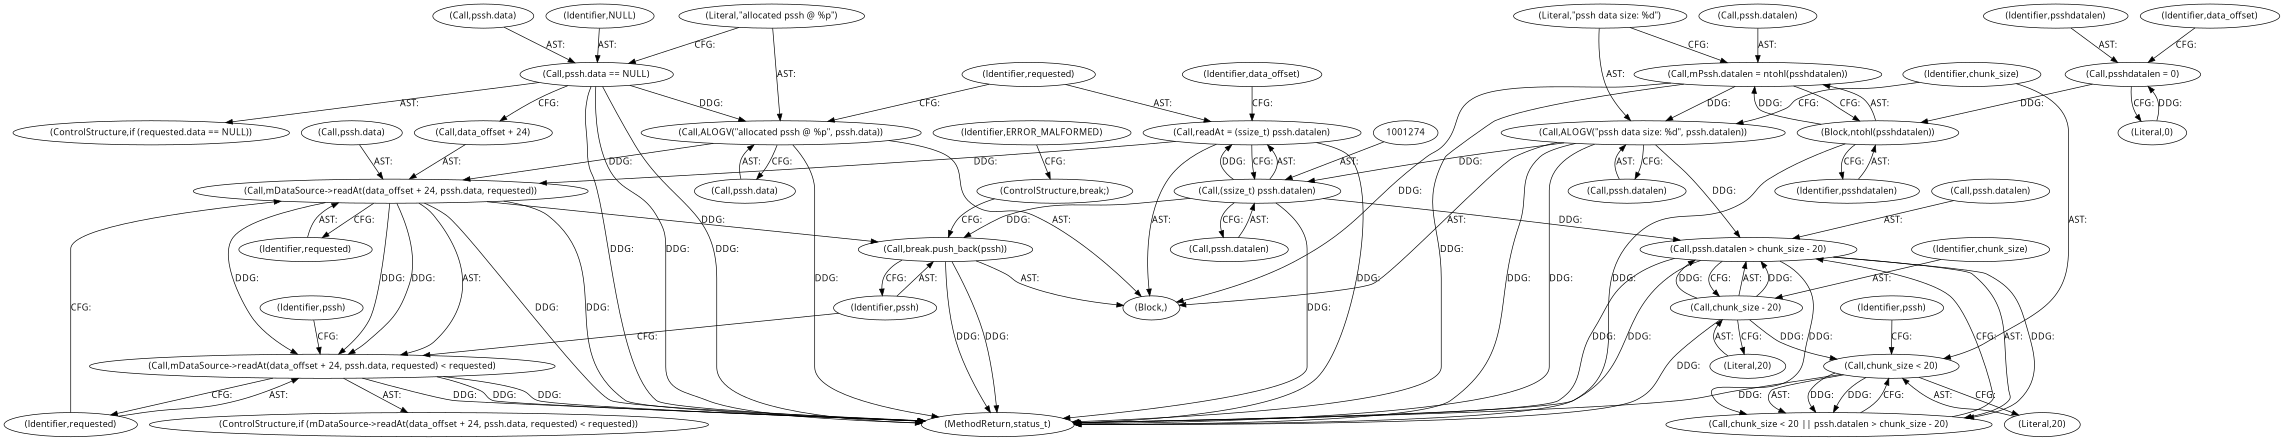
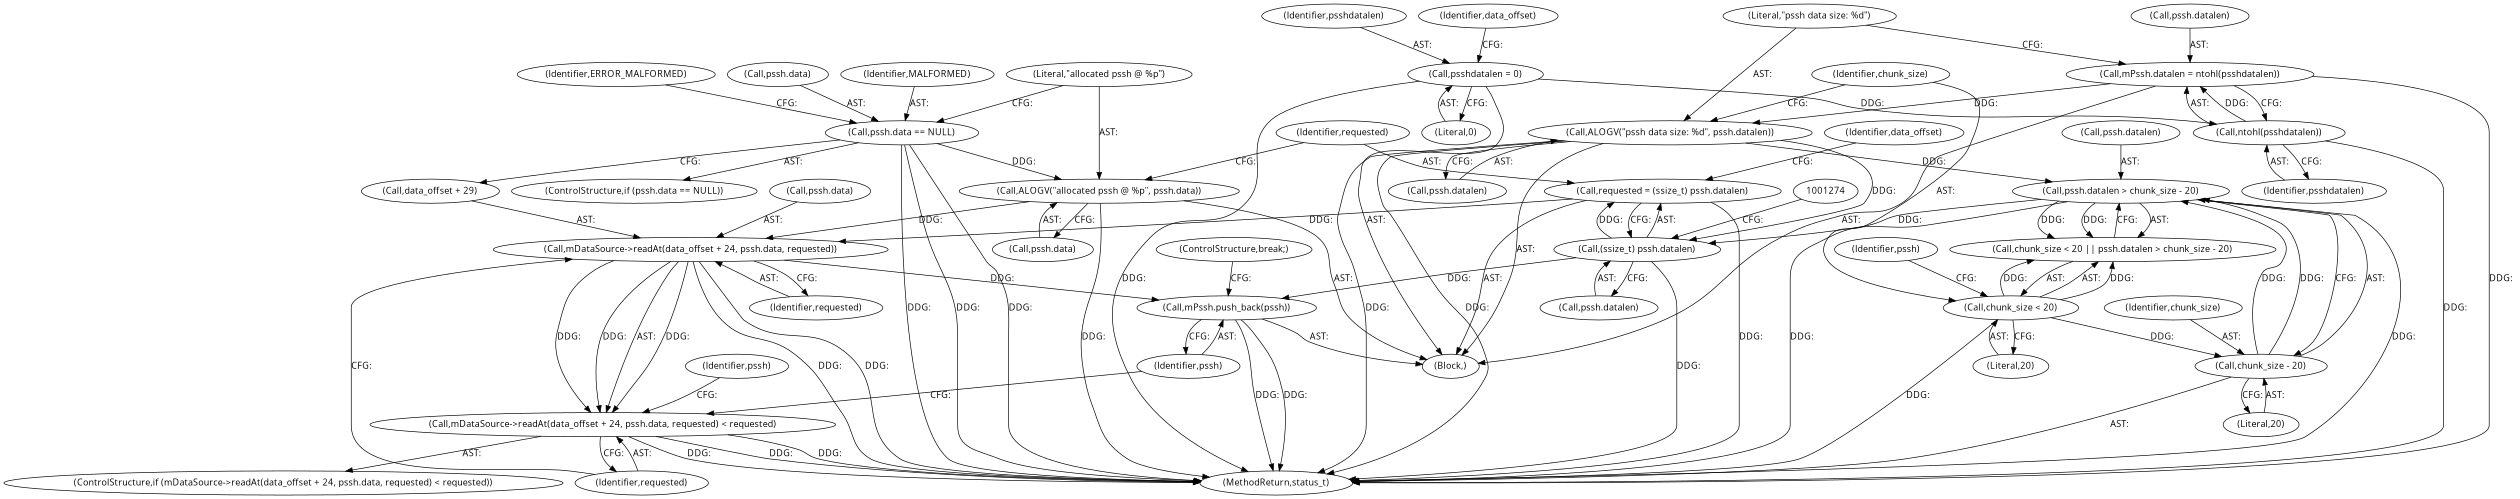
(600, 16) -> (917, 74)
(2172, 104) -> (1451, 104)
(151, 133) -> (634, 191)
(483, 133) -> (430, 191)
(1252, 133) -> (1663, 191)
(1878, 133) -> (2269, 133)
(1042, 159) -> (758, 103)
(1351, 162) -> (1754, 220)
none -> (1361, 175)
(1412, 191) -> (1853, 220)
(1498, 218) -> (1886, 219)
none -> (1156, 233)
(945, 250) -> (1227, 308)
(1787, 345) -> (2133, 336)
(1690, 366) -> (2121, 425)
(1895, 395) -> (2057, 279)
